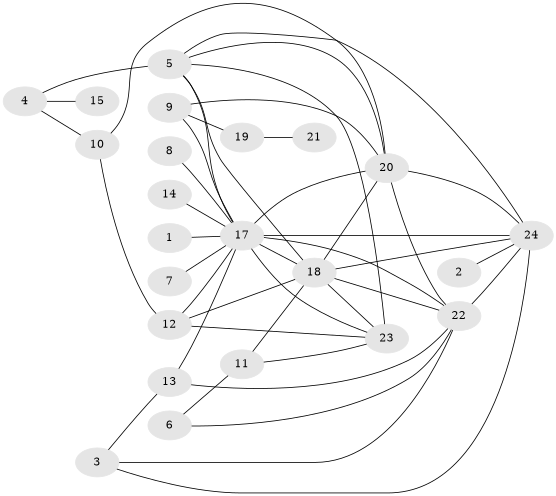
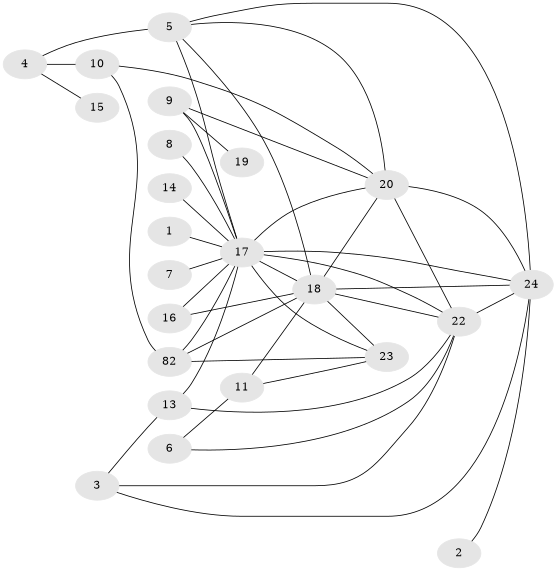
(314, 138) -> none
(350, 142) -> none
none -> (170, 318)
(170, 325) -> (170, 362)
